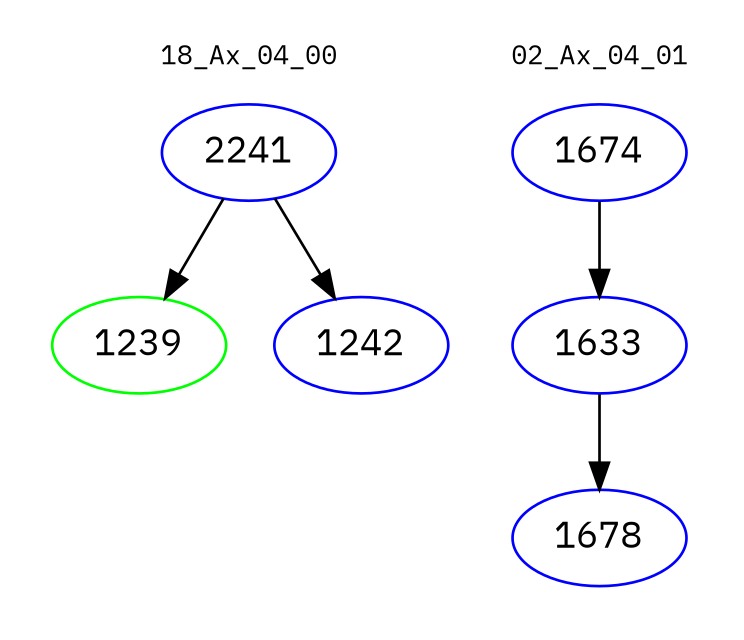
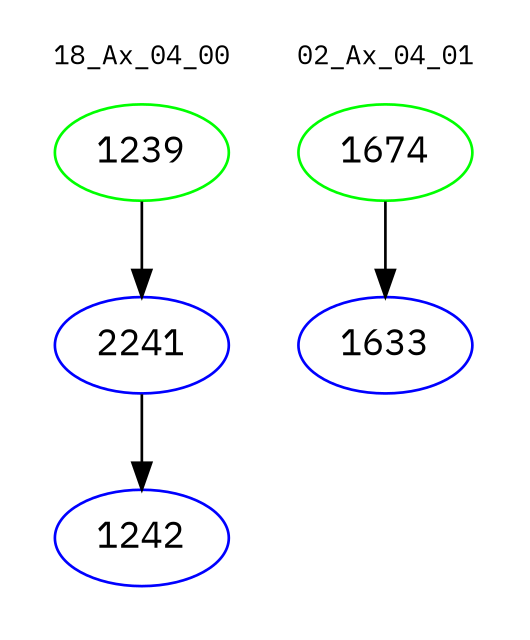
(600, 153) -> (385, 153)
(201, 237) -> (142, 236)
(600, 538) -> none
